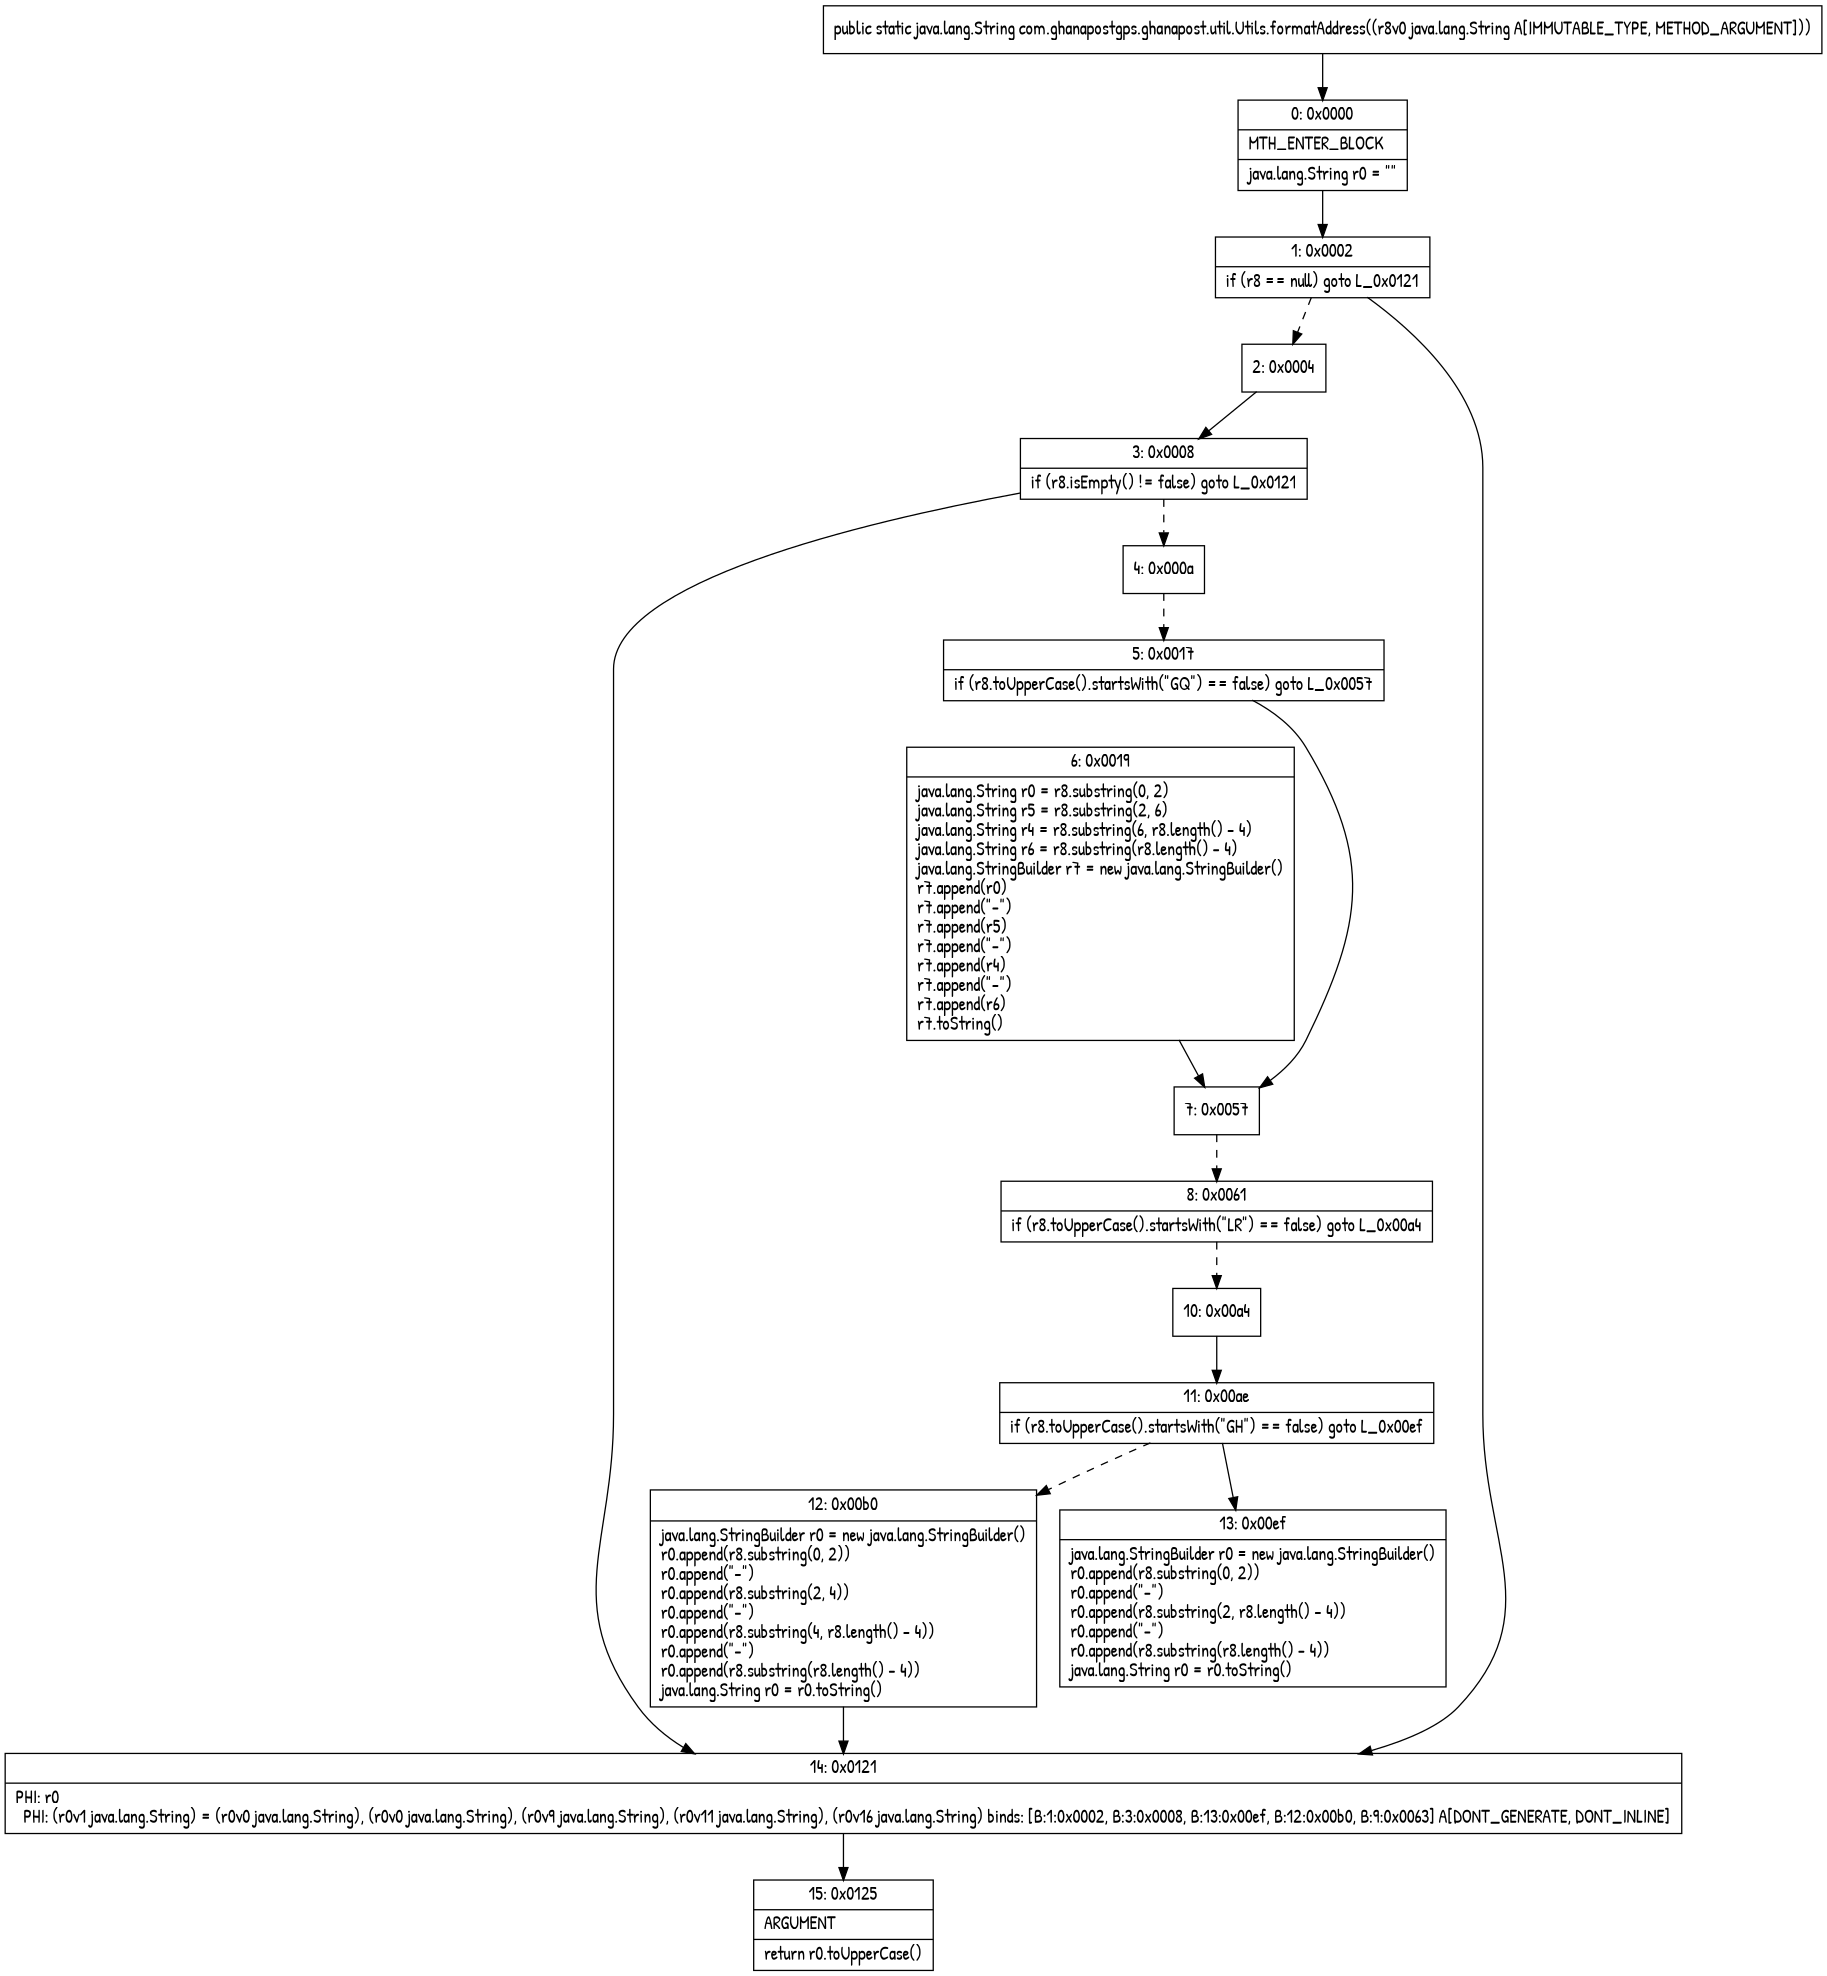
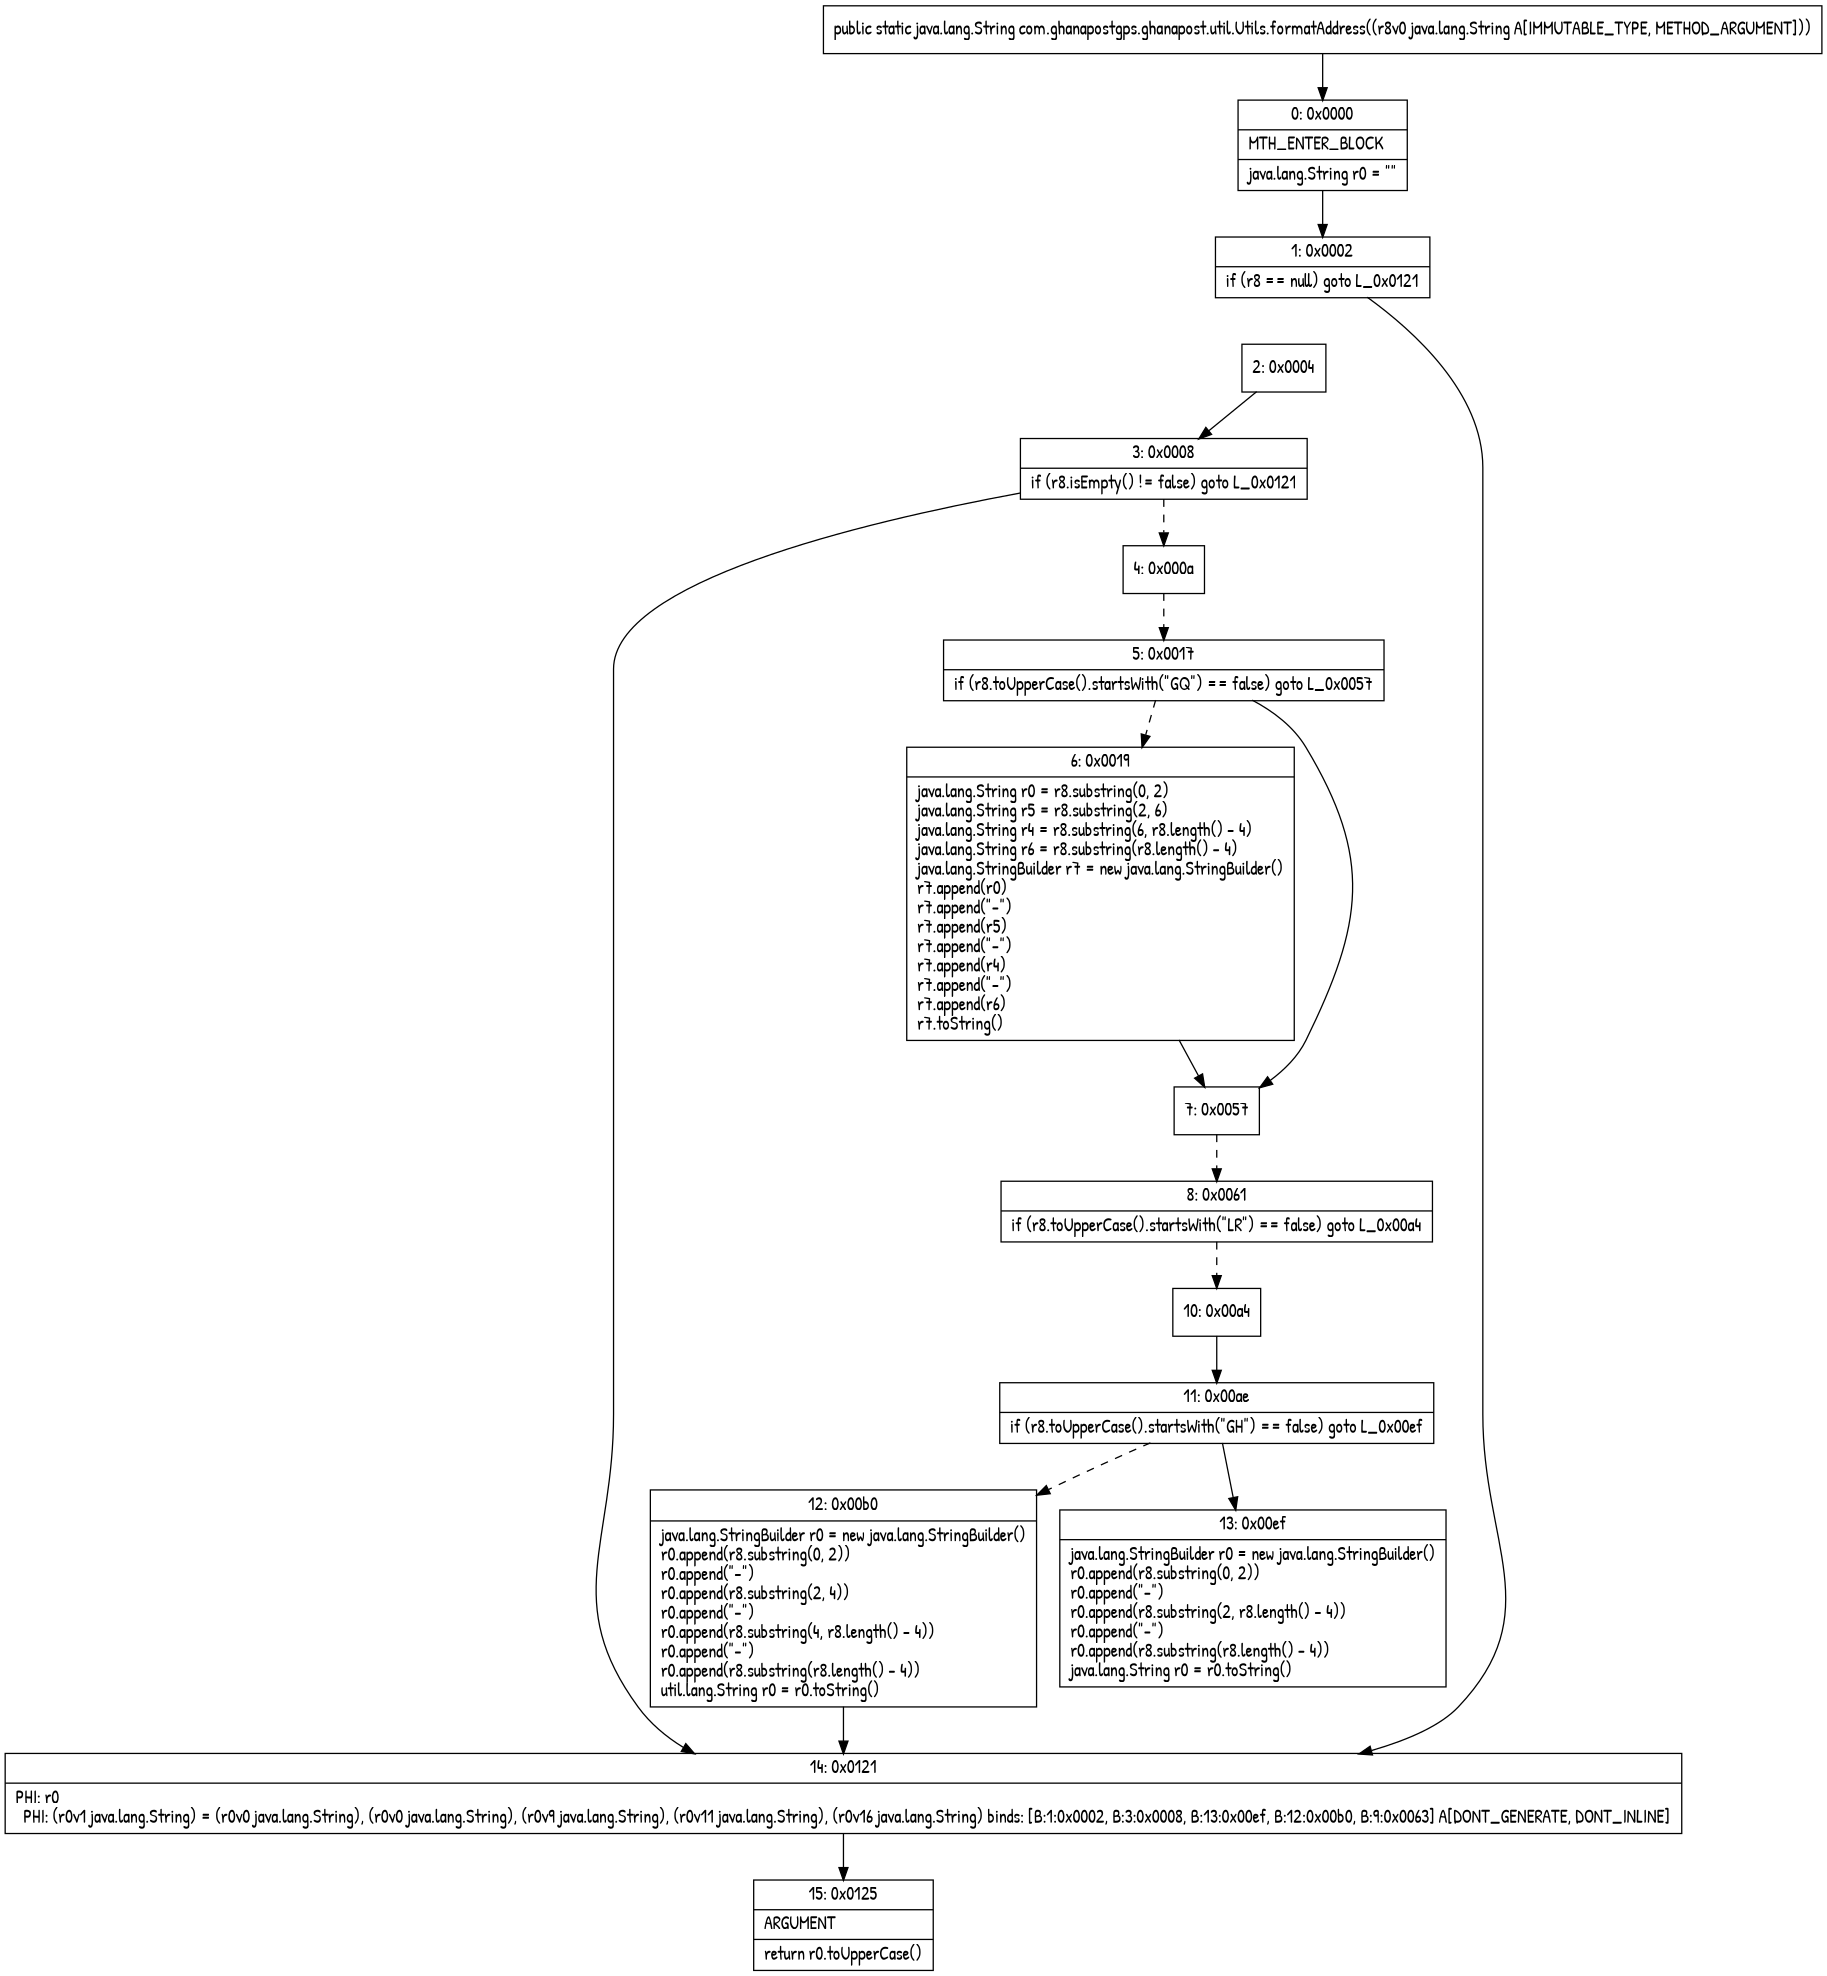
(1304, 315) -> none
none -> (1151, 717)
(772, 1691) -> (770, 1691)
